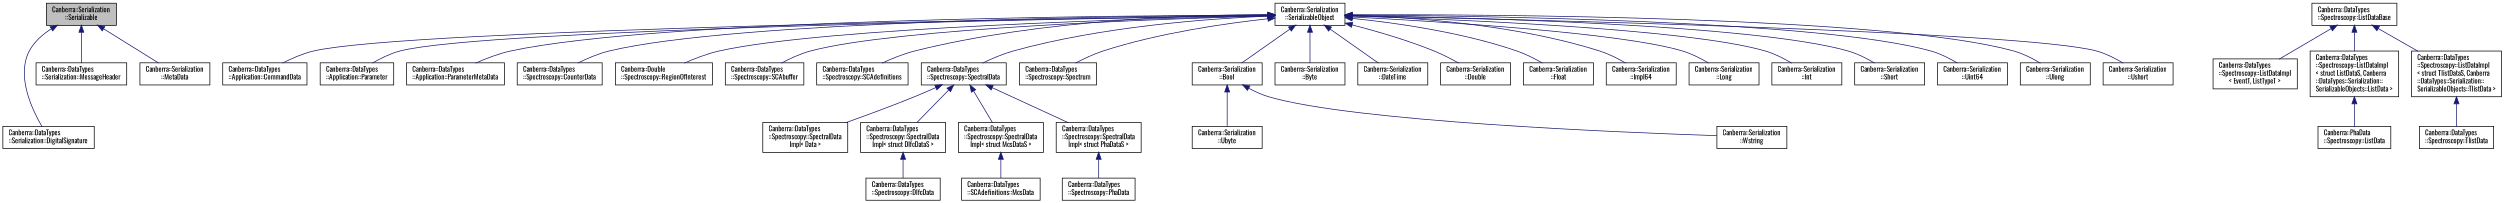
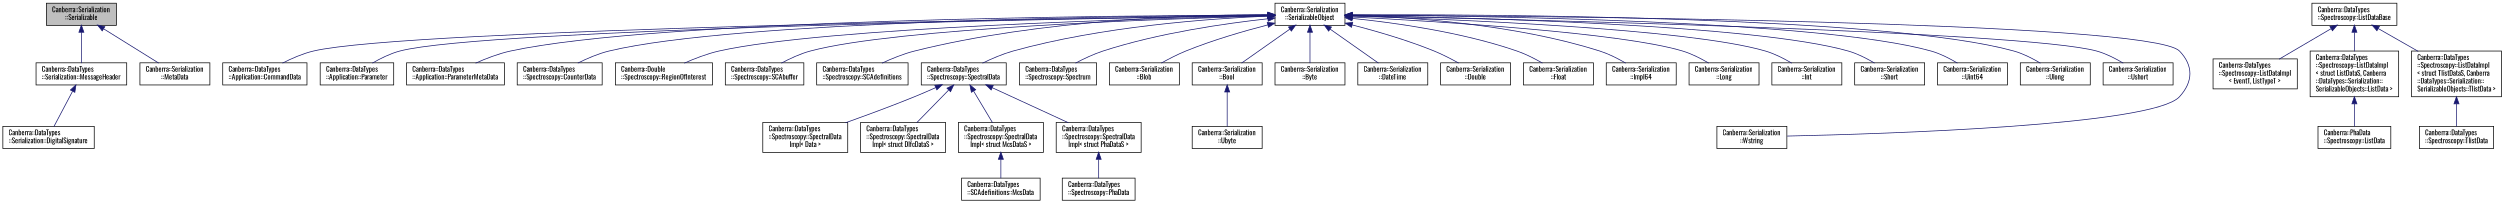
(25, 74) -> (63, 109)
none -> (1144, 74)
(1481, 124) -> (1991, 29)
(903, 189) -> none
